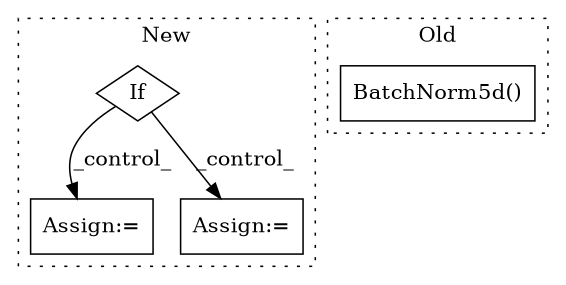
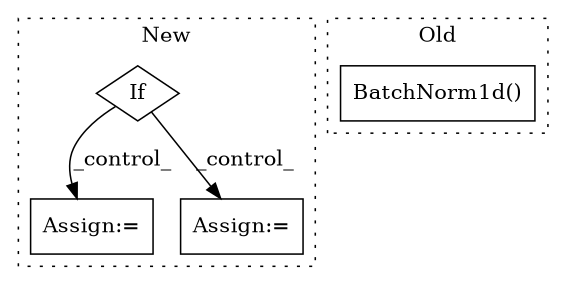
(438, 93) -> (438, 93)
